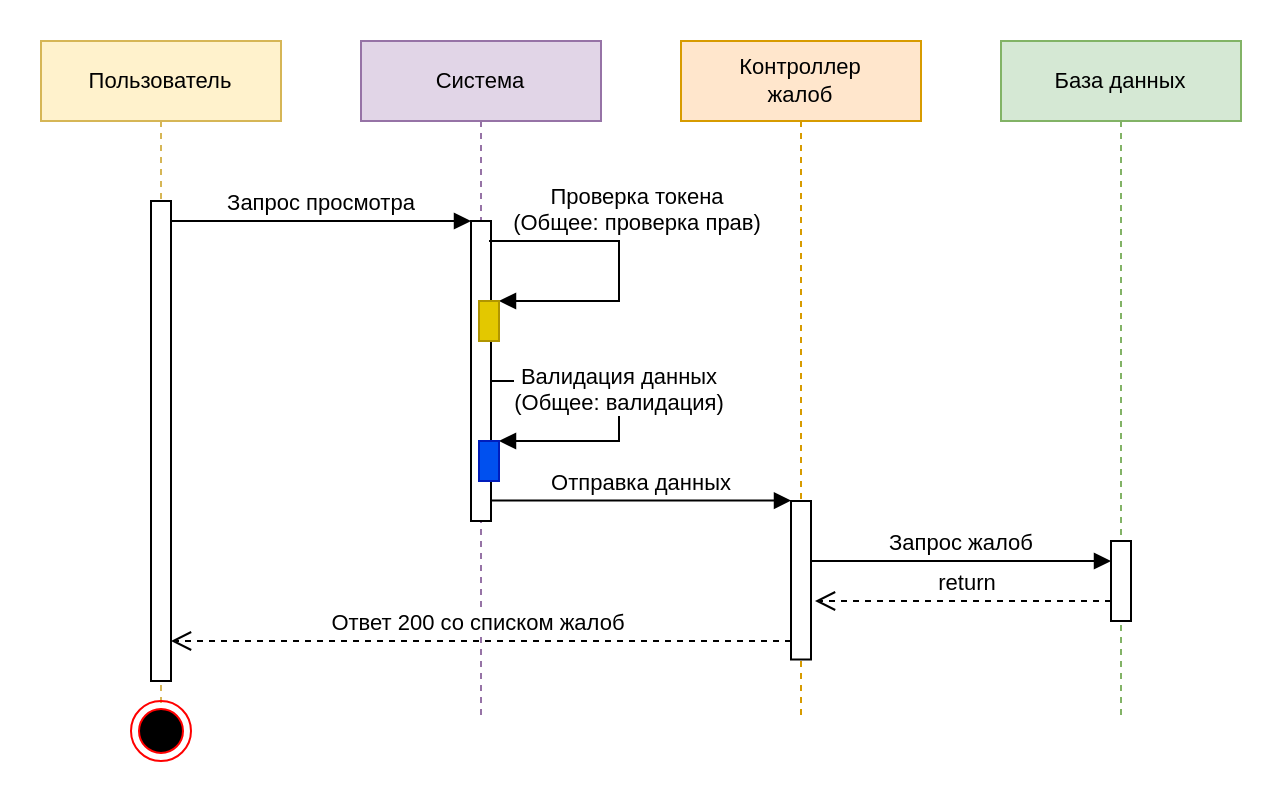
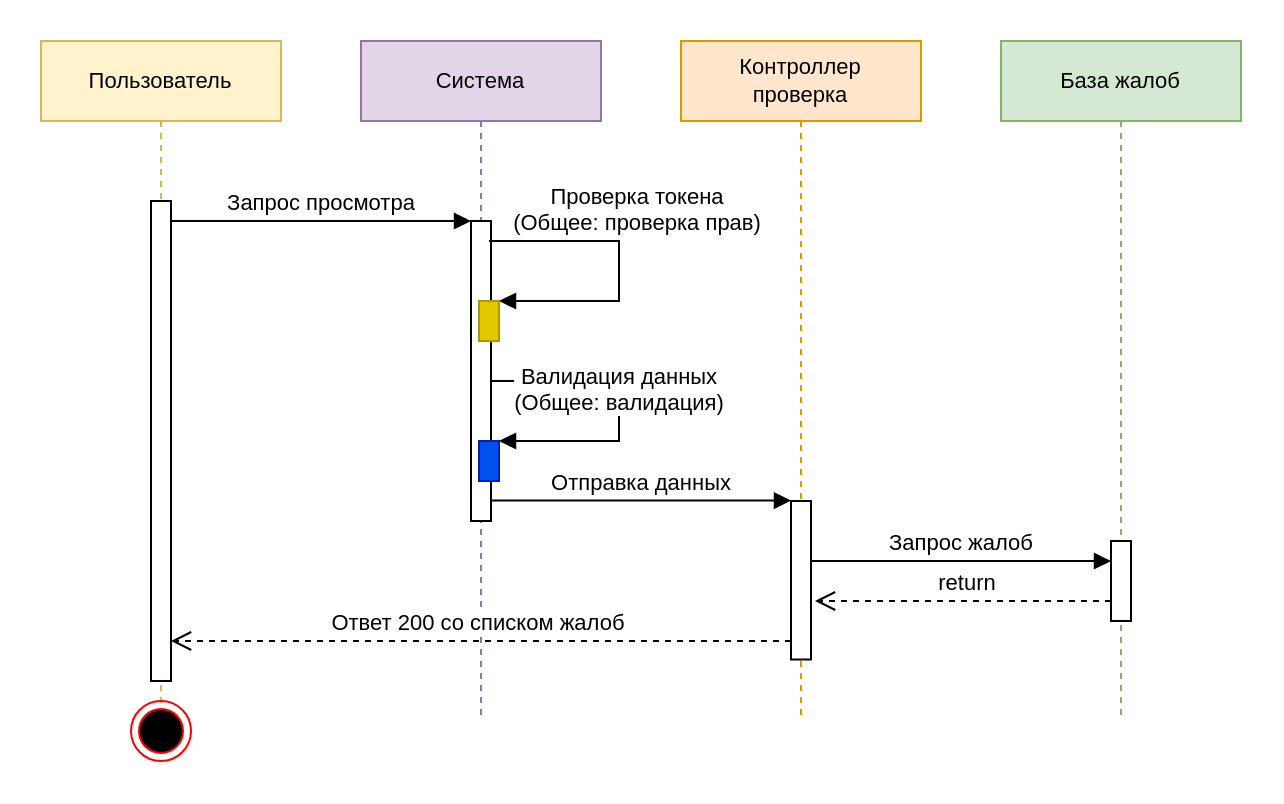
(801, 81) -> (801, 81)
(1121, 81) -> (1121, 81)
